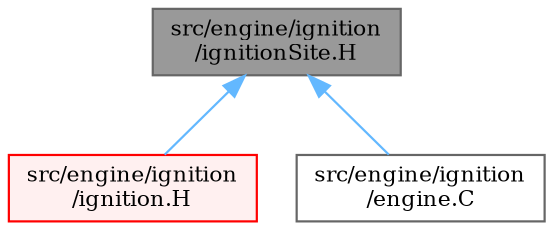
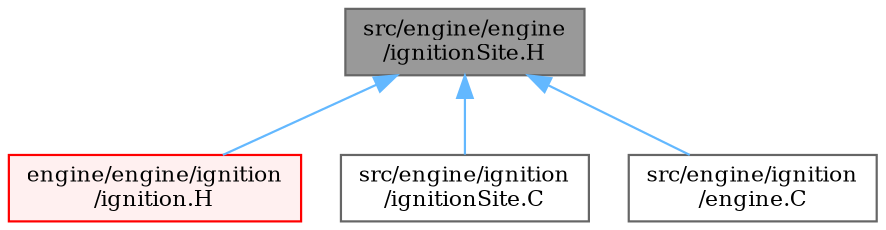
(277, 42) -> (465, 42)
(133, 188) -> (155, 188)
none -> (465, 188)
